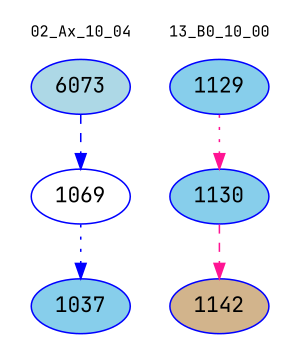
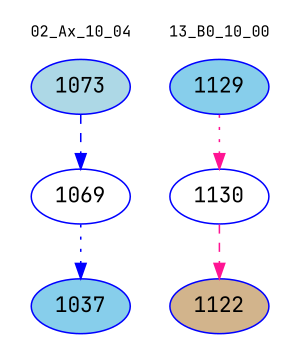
(81, 87) -> (81, 87)
(219, 197) -> (219, 197)
(219, 306) -> (219, 306)
